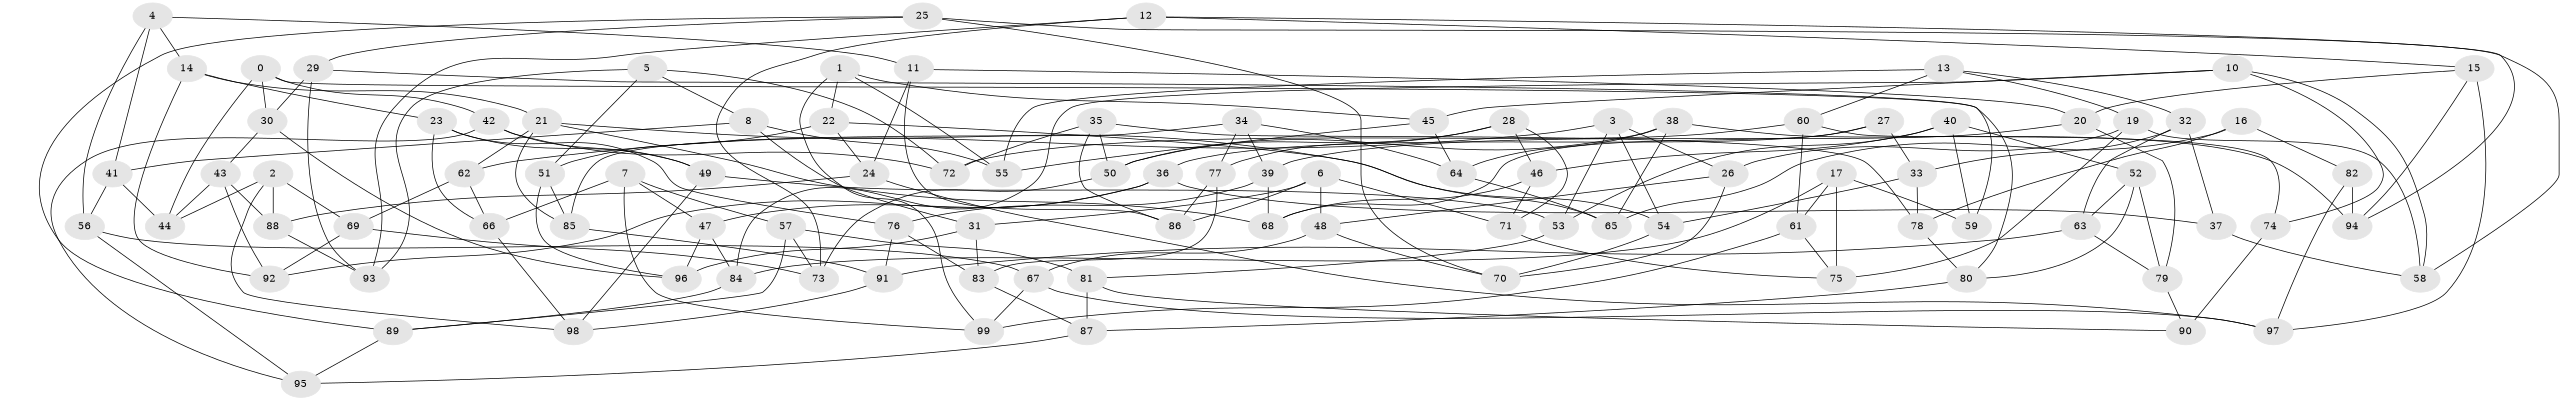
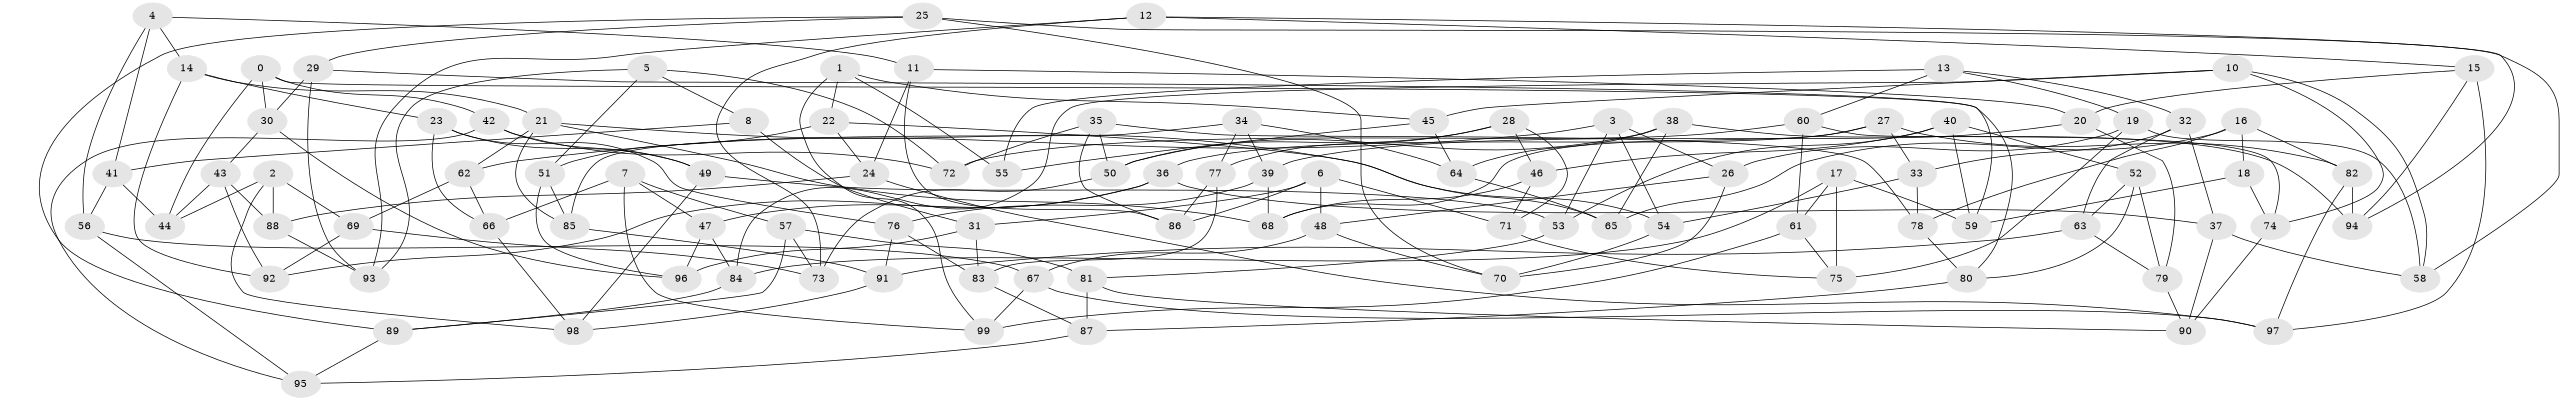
(872, 143) -> none
none -> (2119, 145)
none -> (2244, 174)
none -> (2201, 279)
